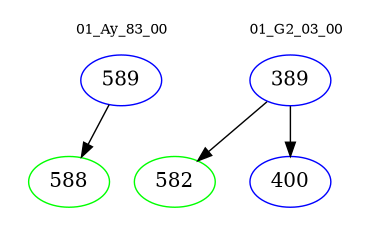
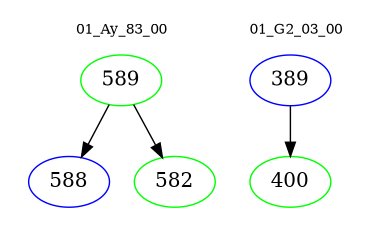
(121, 80) -> (121, 80)
(248, 118) -> (145, 125)
(69, 182) -> (69, 182)
(290, 182) -> (290, 182)
